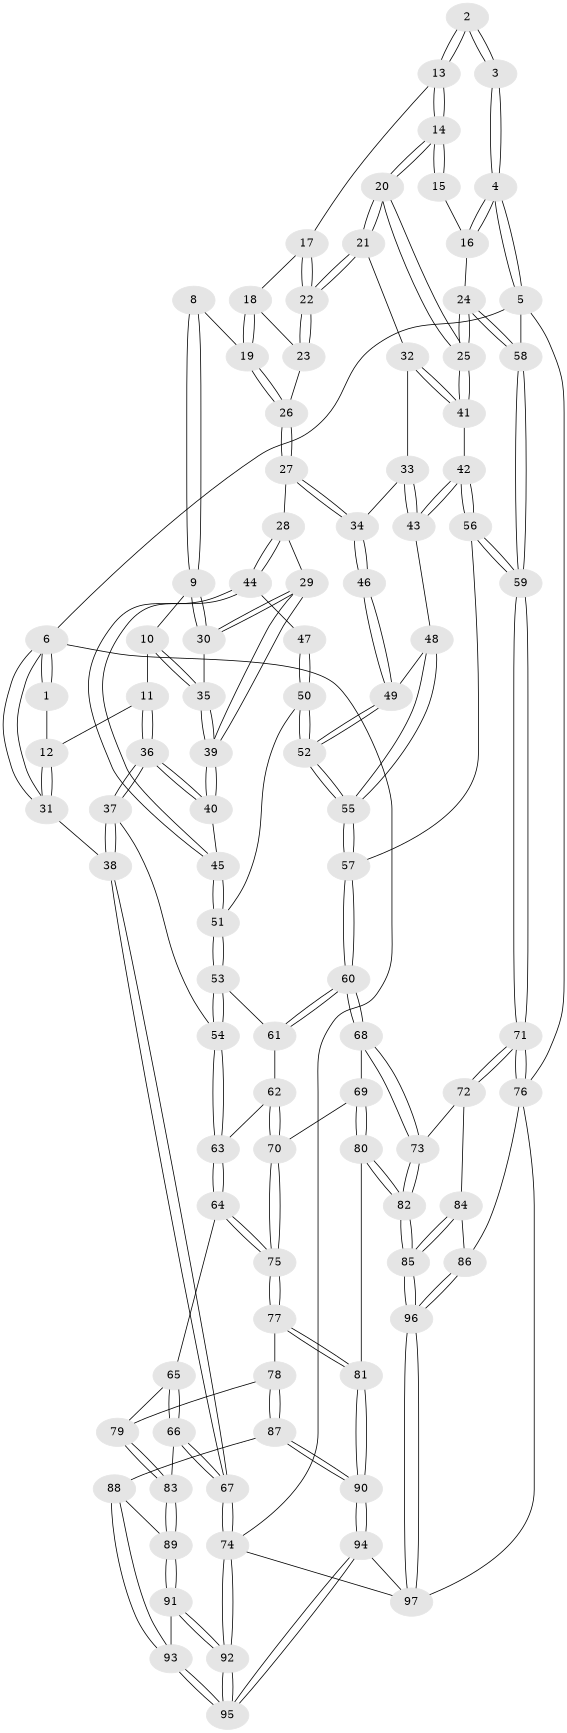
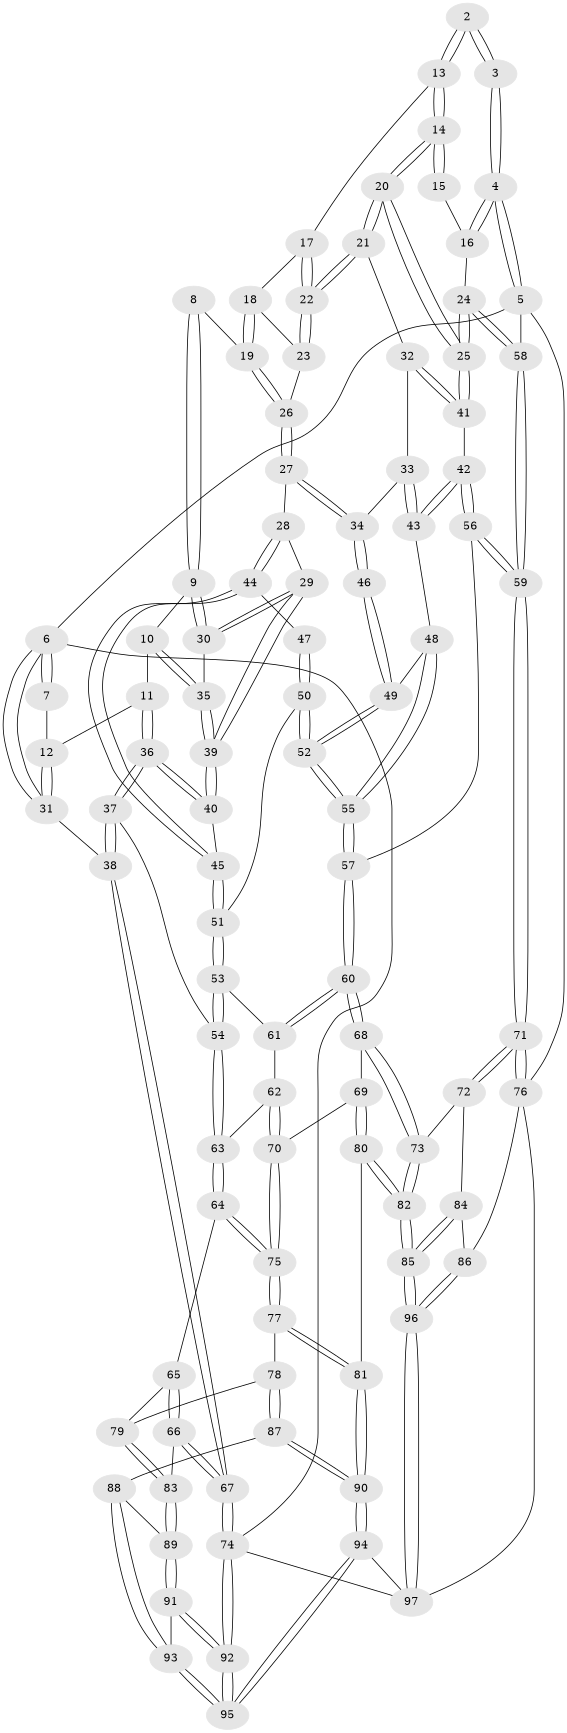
(47, 696) -> (47, 696)
